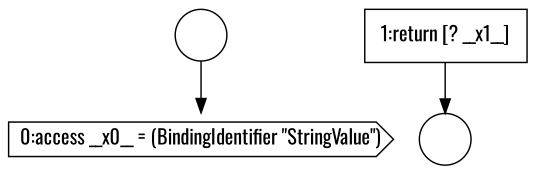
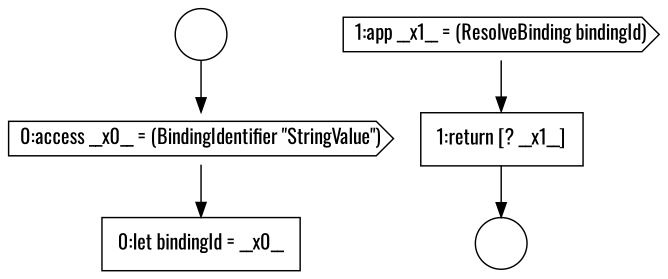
none -> (501, 34)
none -> (201, 243)
